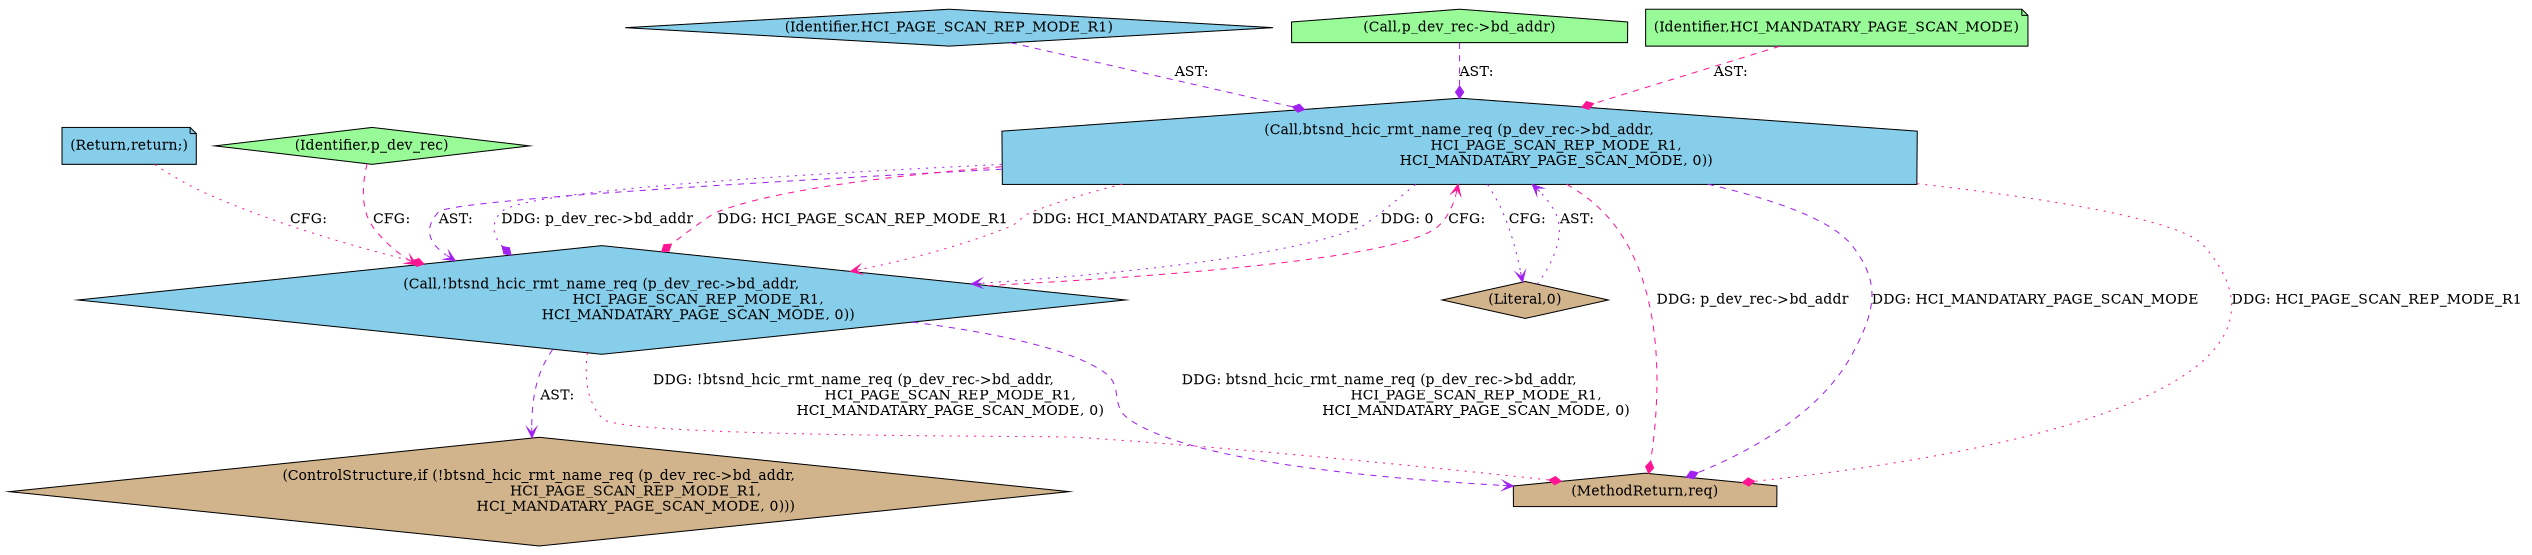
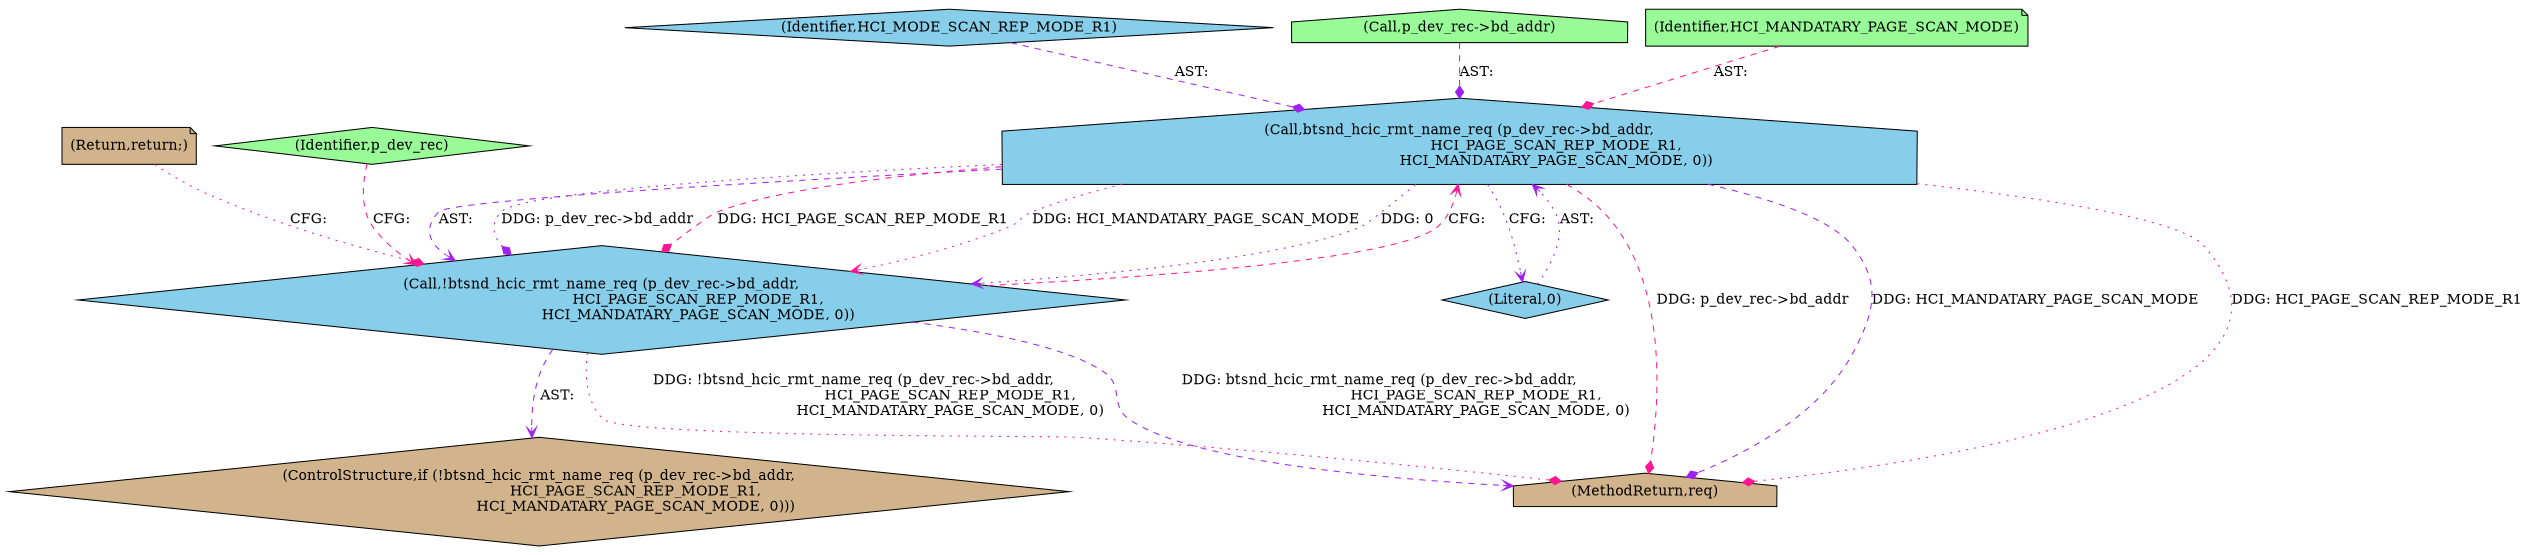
(949, 28) -> (949, 28)
(129, 146) -> (129, 146)
(1525, 300) -> (1525, 300)
